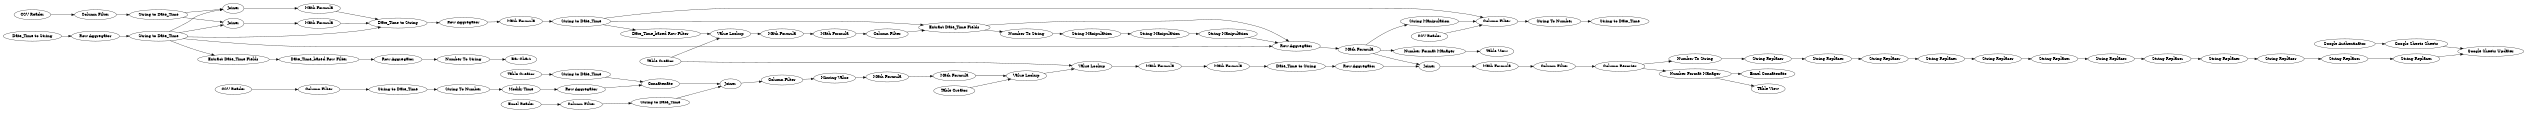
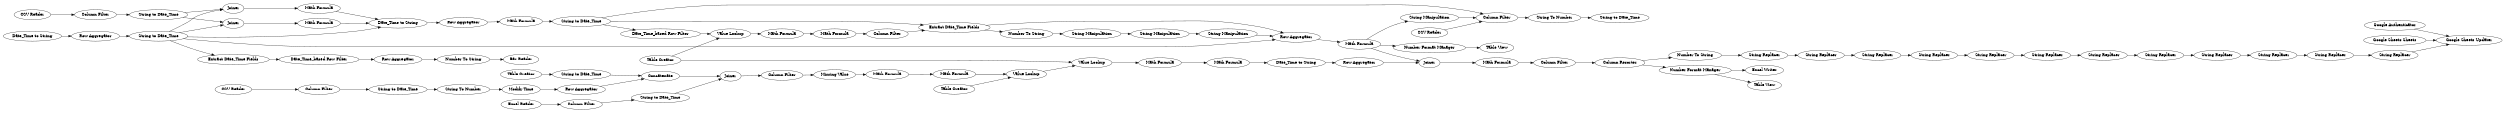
(2379, 44) -> (2430, 32)
(521, 59) -> (521, 59)
(1768, 74) -> (1765, 70)
